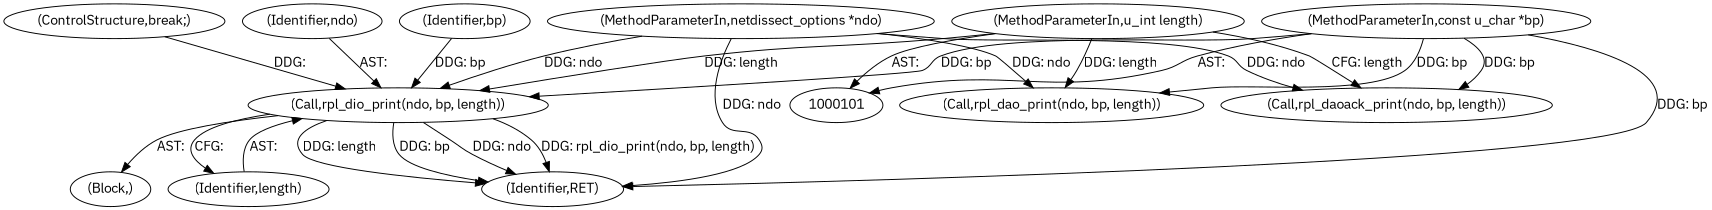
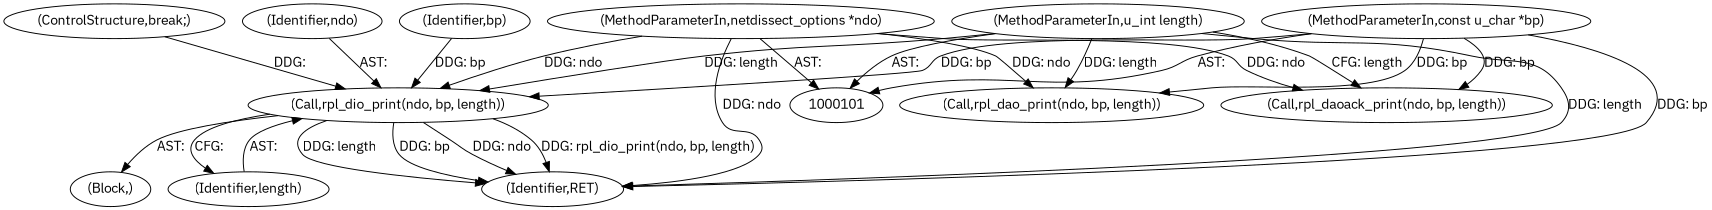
none -> (786, 61)
none -> (1336, 154)
